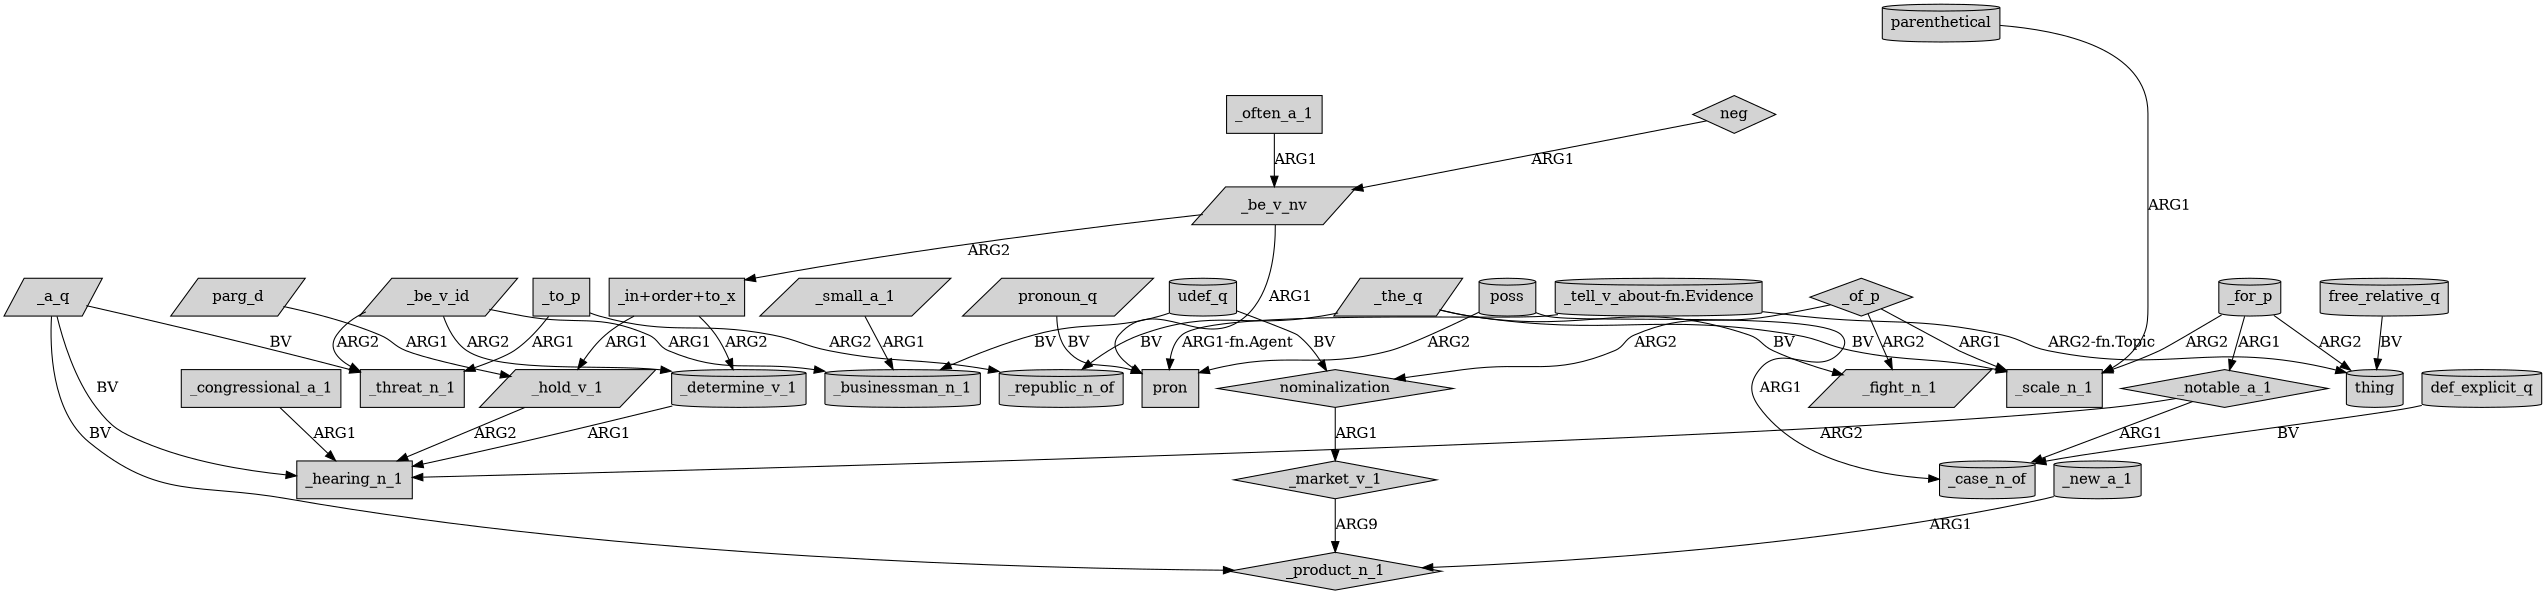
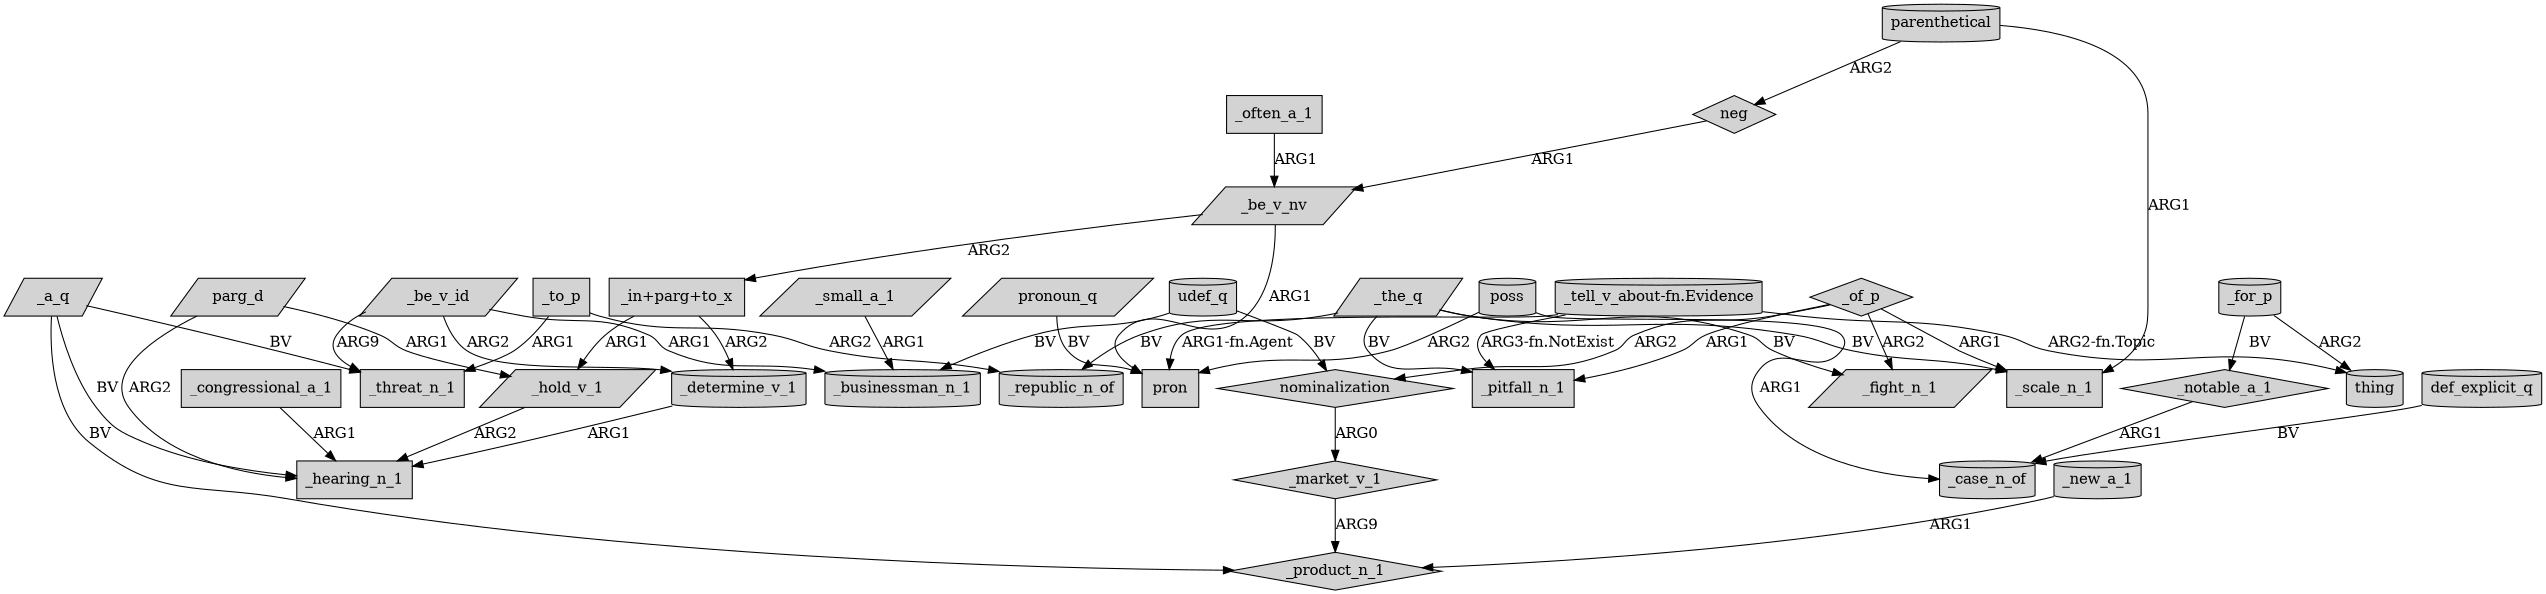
none -> (1833, 71)
(677, 297) -> (677, 297)
(2384, 297) -> none
(358, 343) -> (358, 343)
(2260, 343) -> (2260, 343)
(2169, 346) -> none
none -> (1523, 388)
(1357, 434) -> (1357, 434)
(1300, 451) -> (145, 425)
